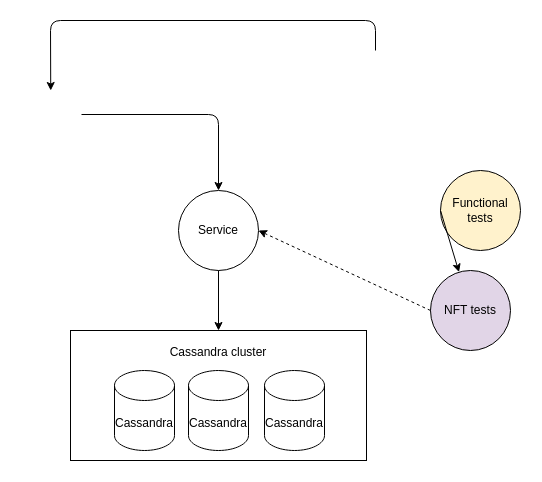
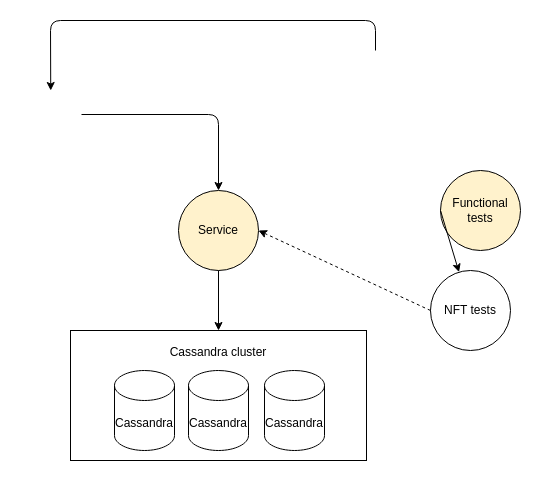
(219, 231) -> (219, 231)
(471, 311) -> (471, 311)
